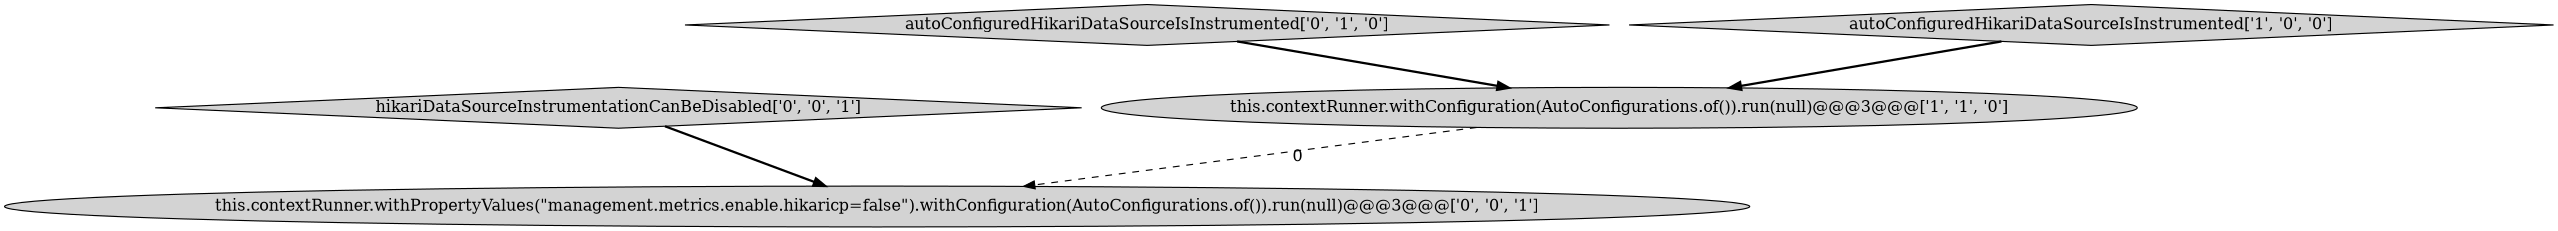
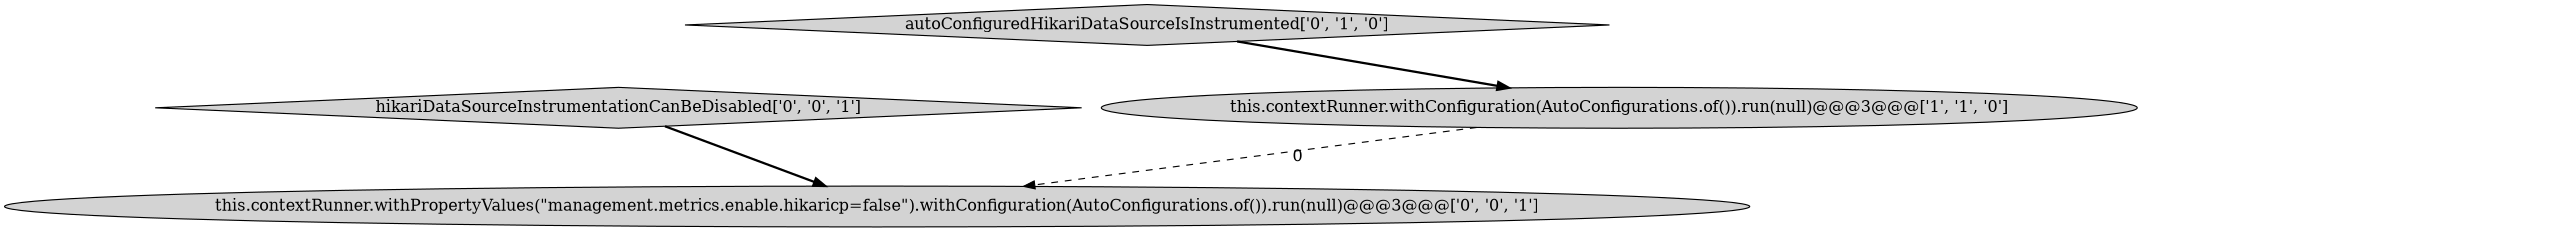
(2091, 25) -> none
